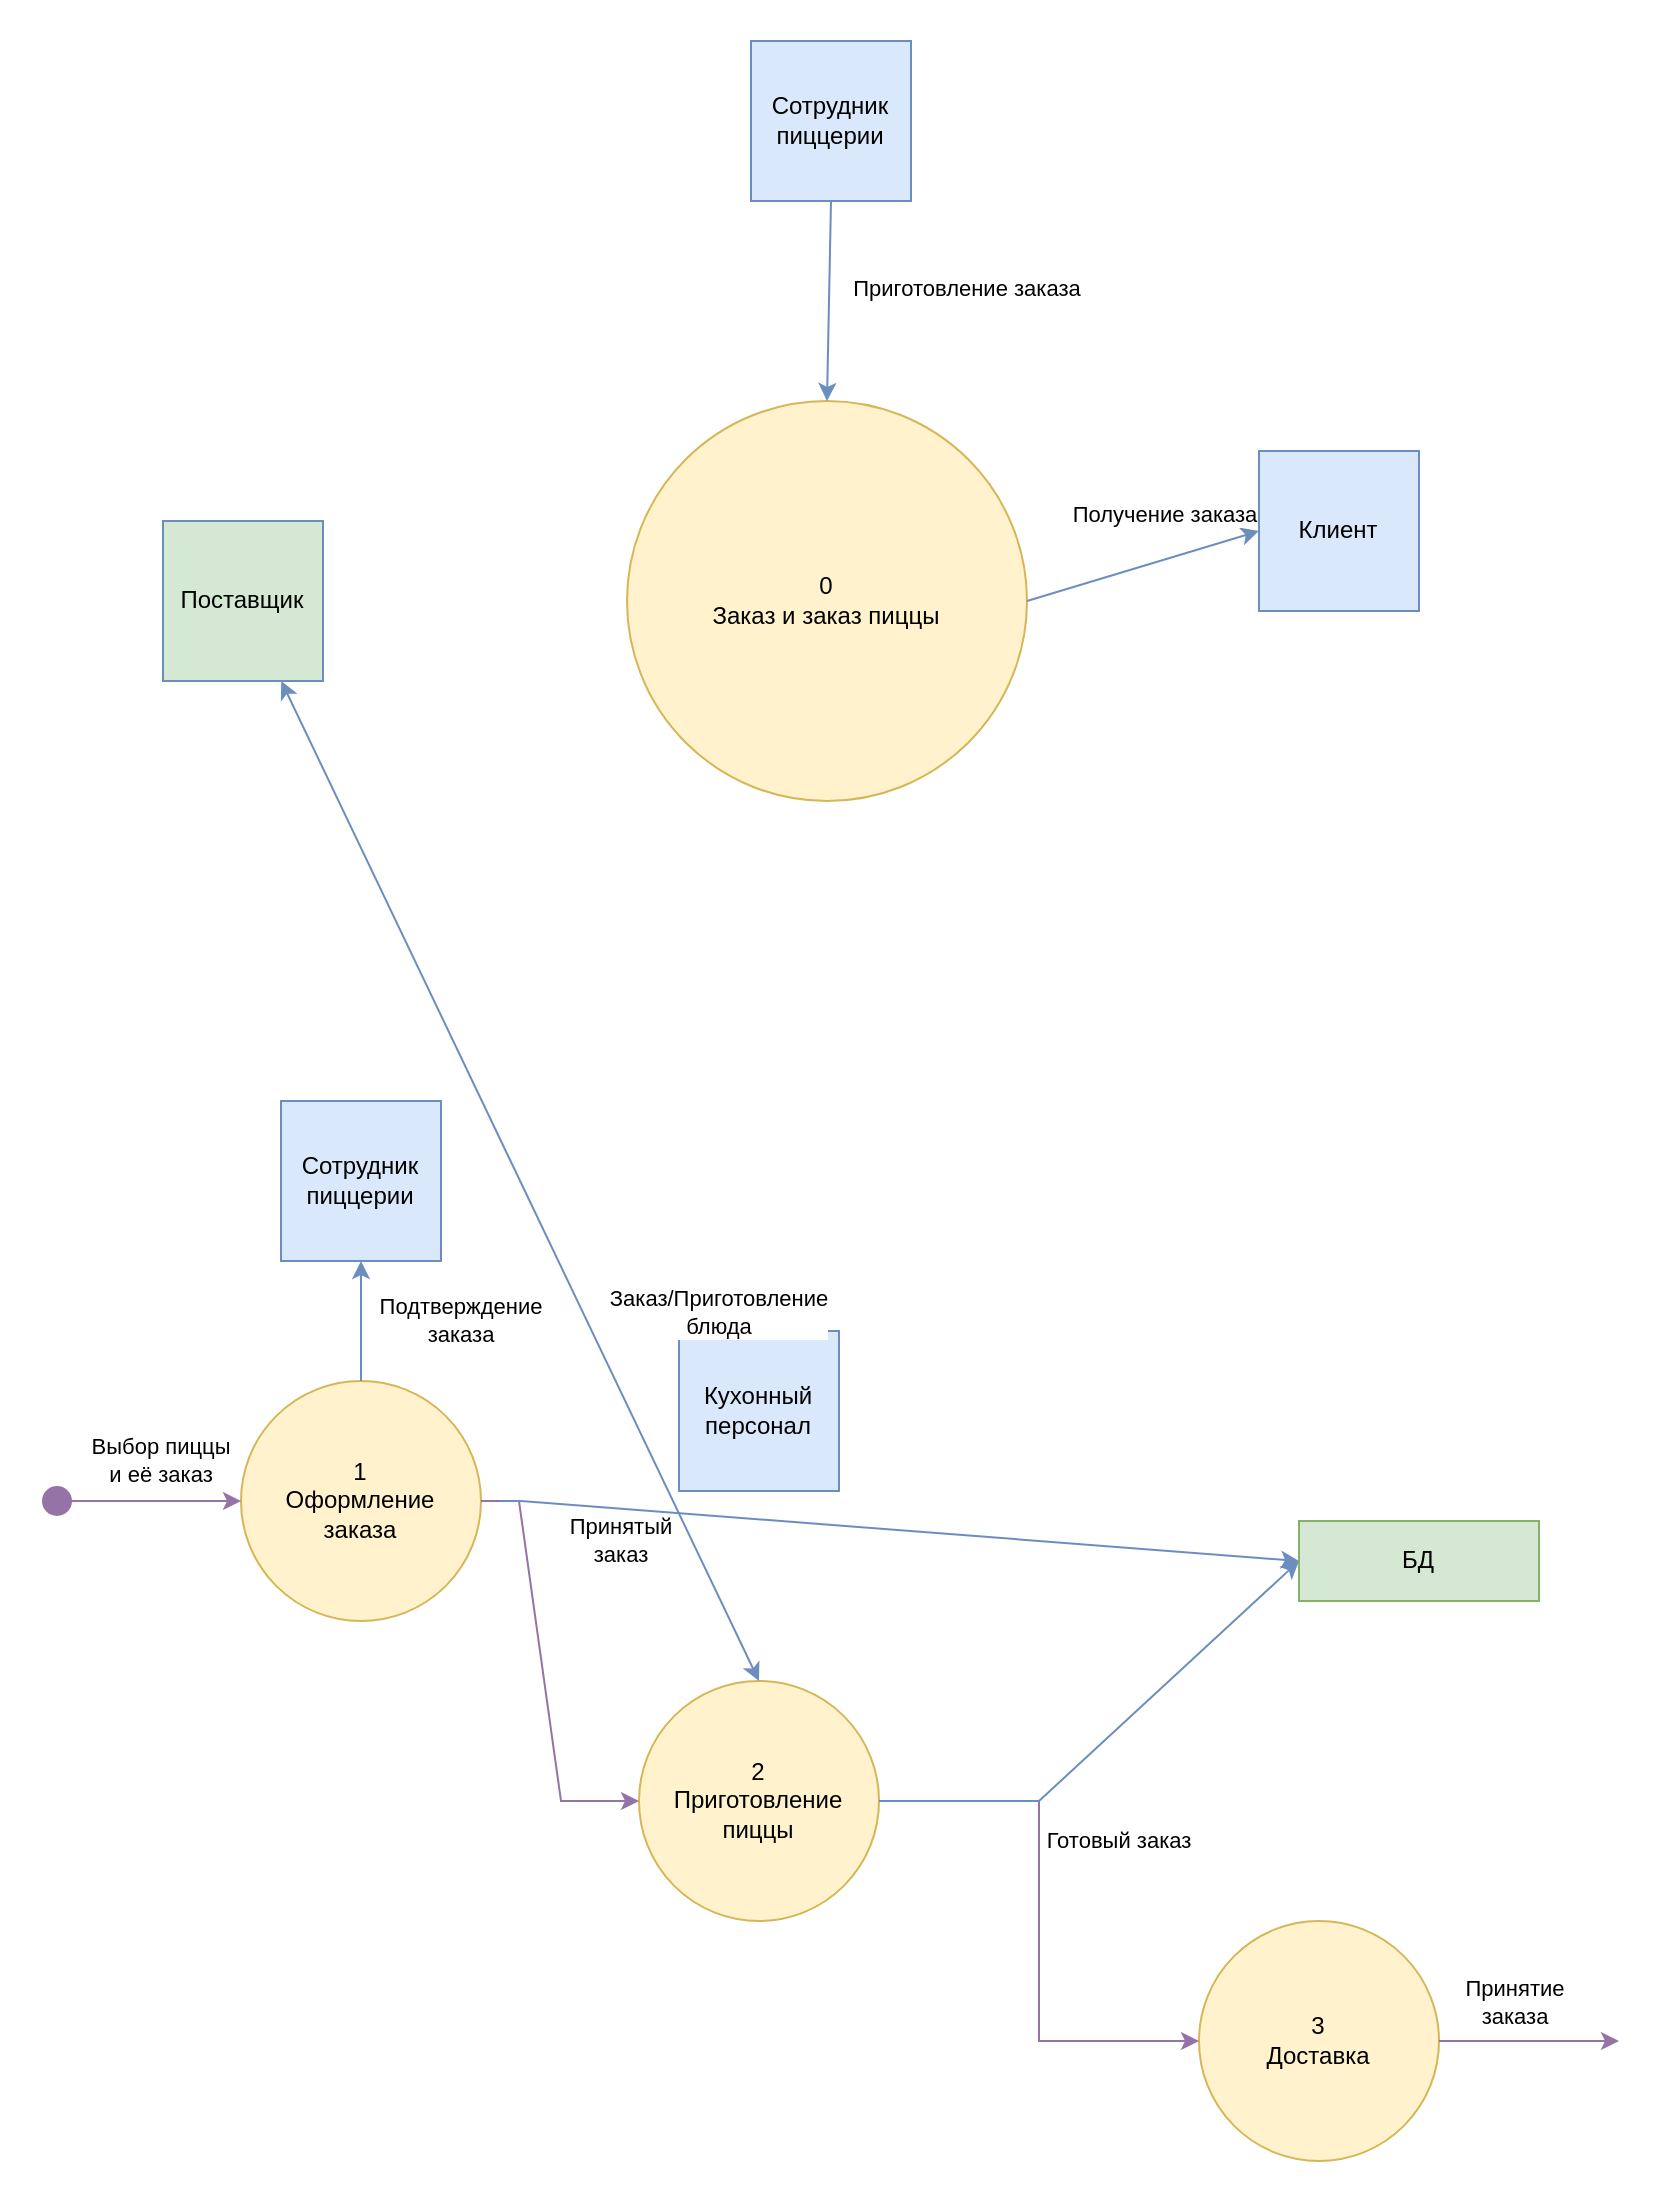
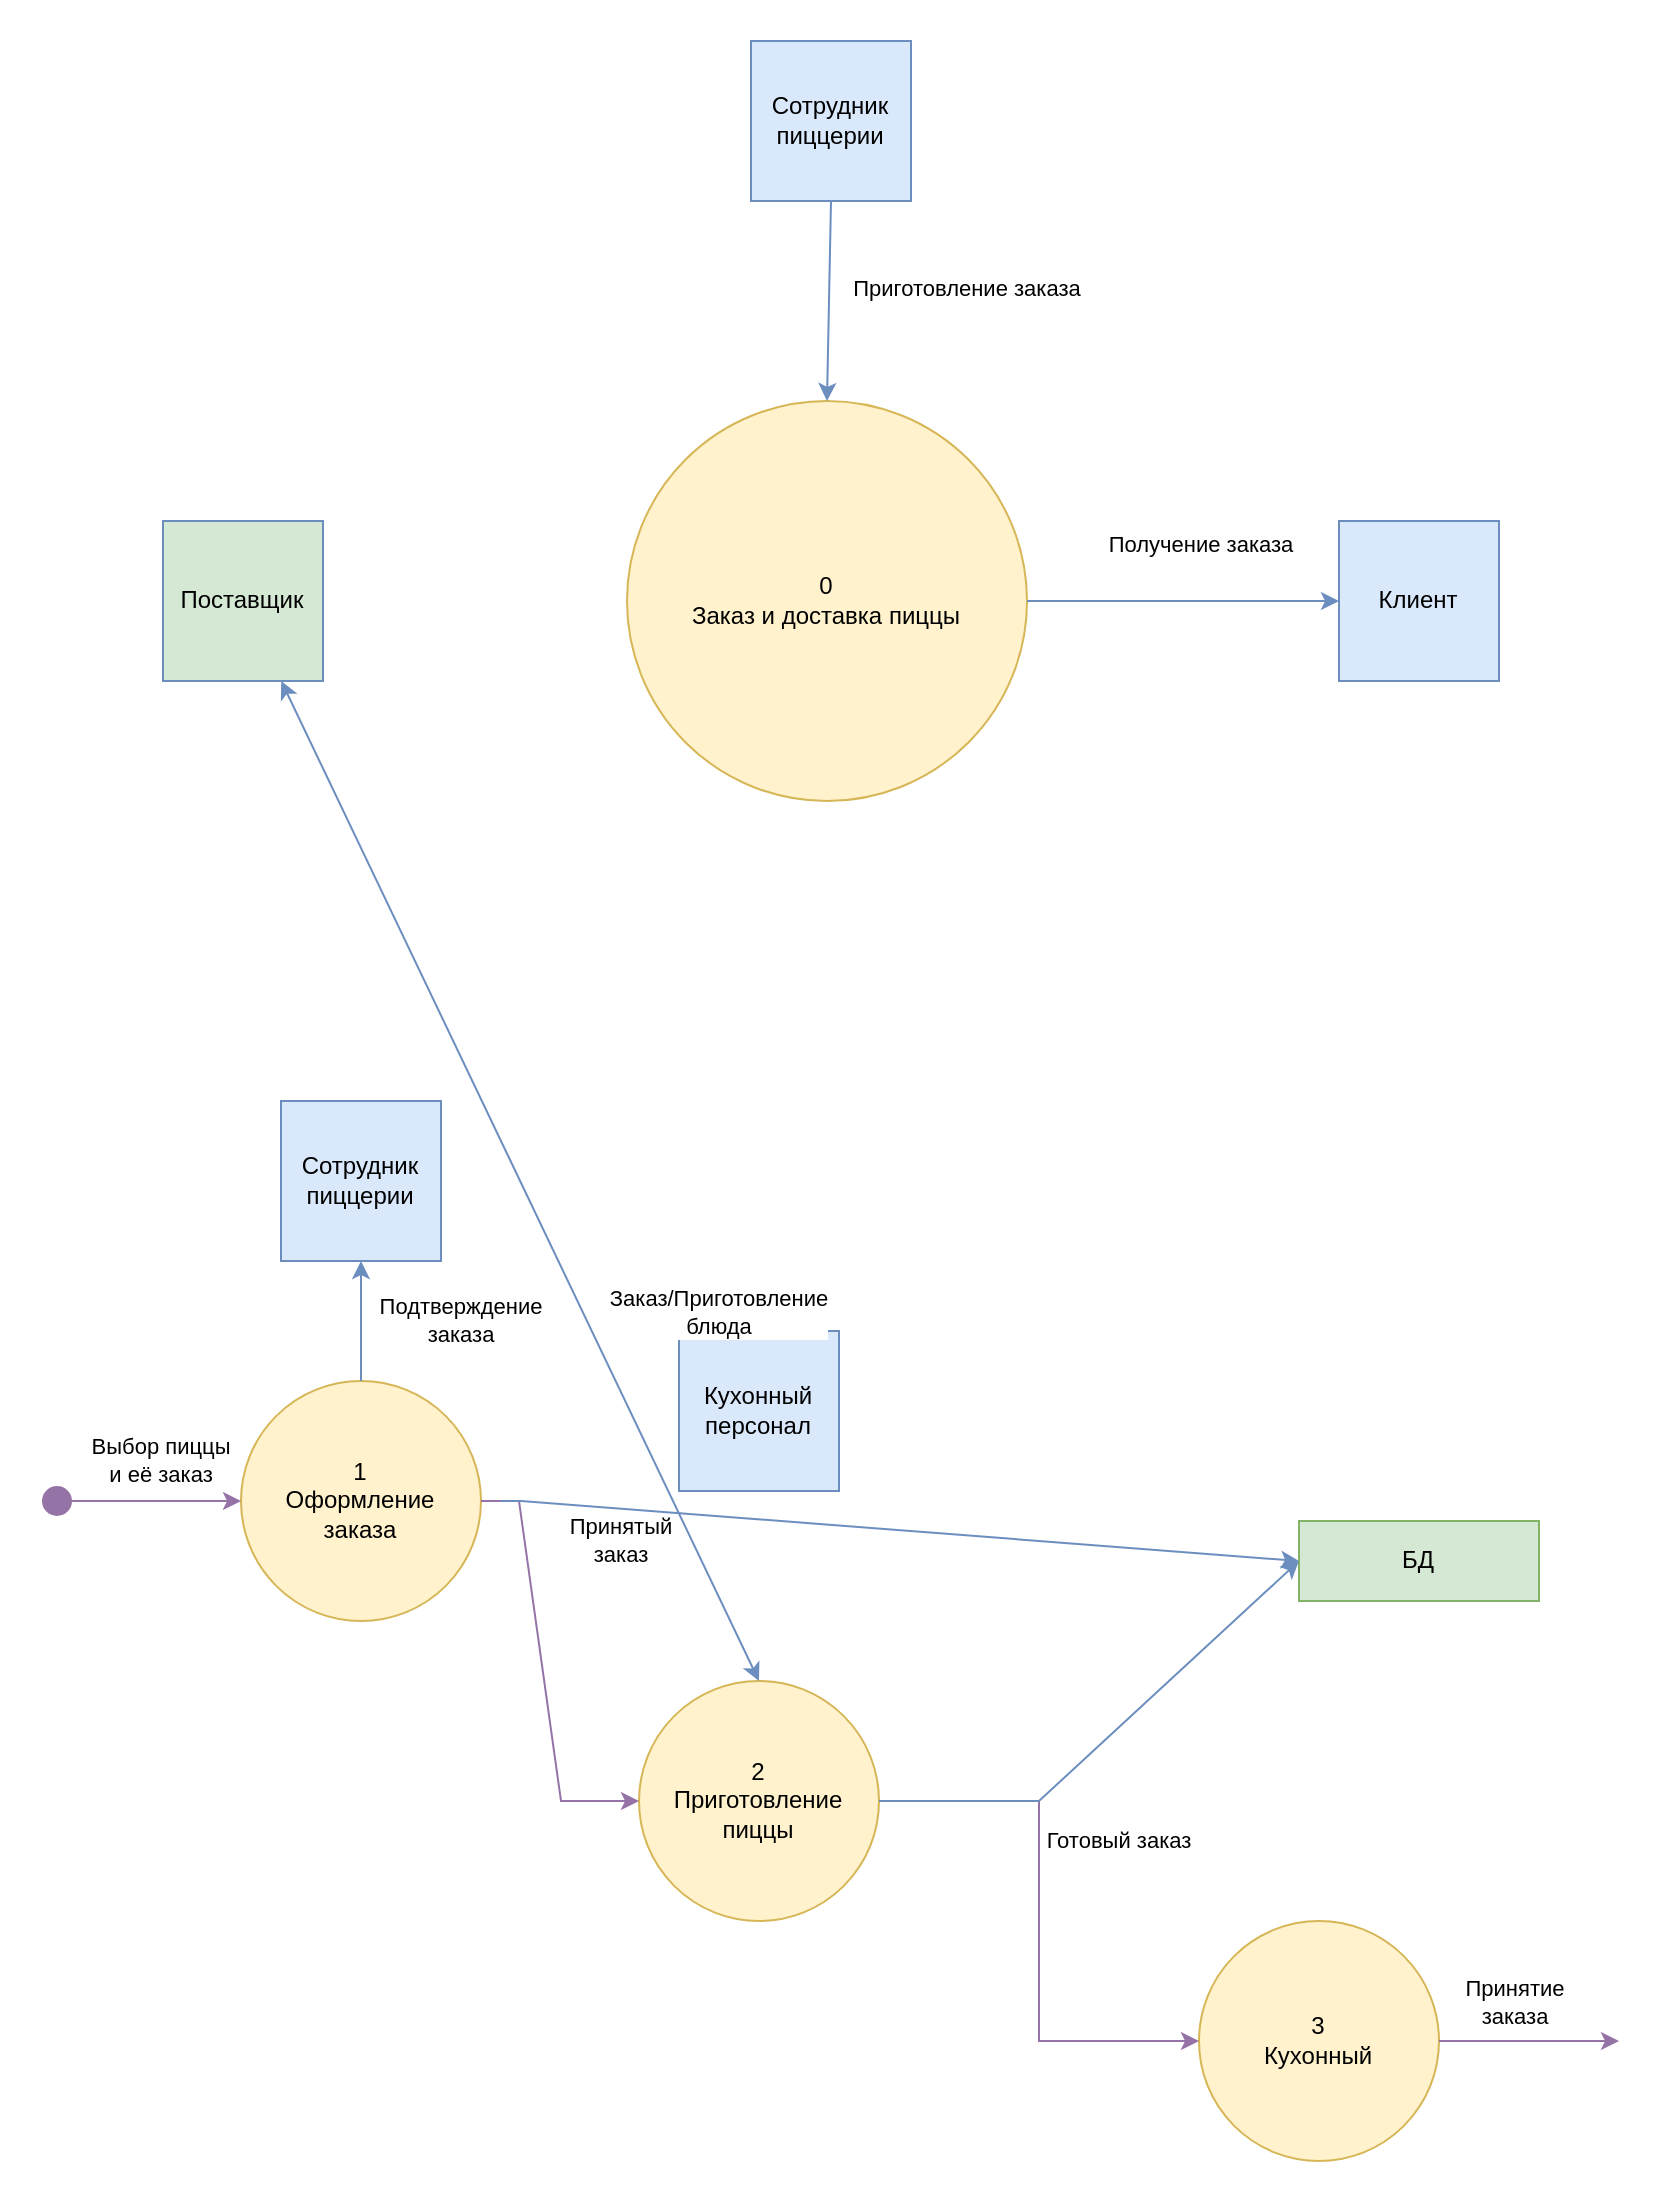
(1339, 531) -> (1419, 601)
(827, 601) -> (827, 601)
(1319, 2041) -> (1319, 2041)
